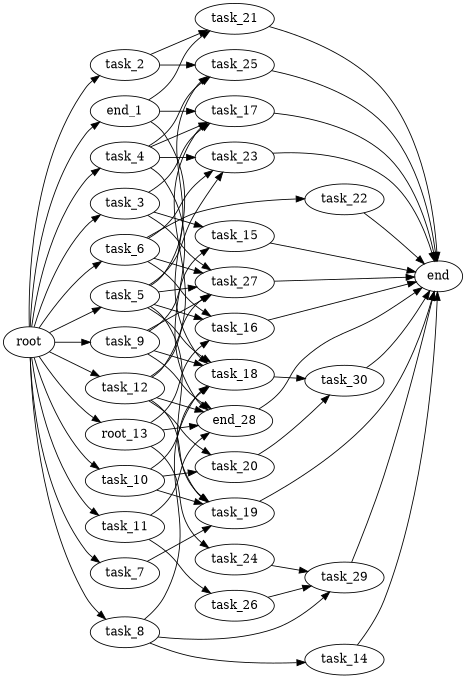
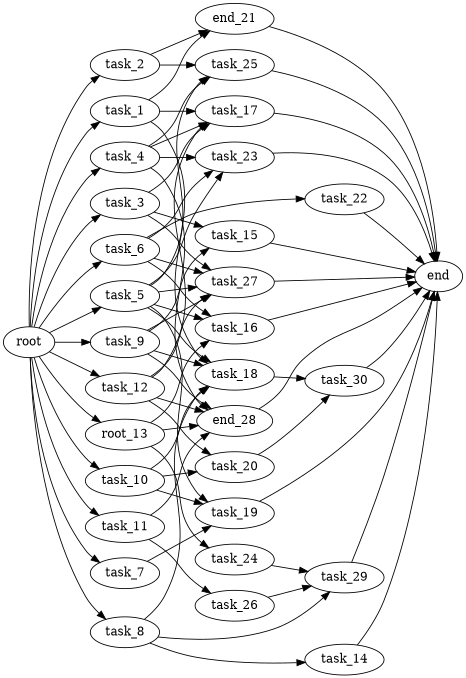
(235, 19) -> (235, 19)
(125, 111) -> (125, 111)
(179, 447) -> none
